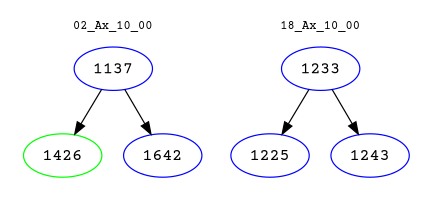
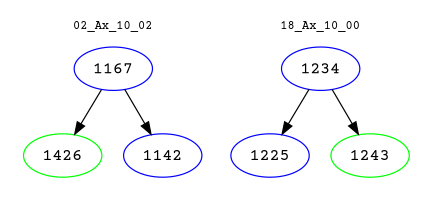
(113, 26) -> (113, 26)
(113, 69) -> (113, 69)
(321, 69) -> (321, 69)
(163, 156) -> (163, 156)
(370, 156) -> (370, 156)
